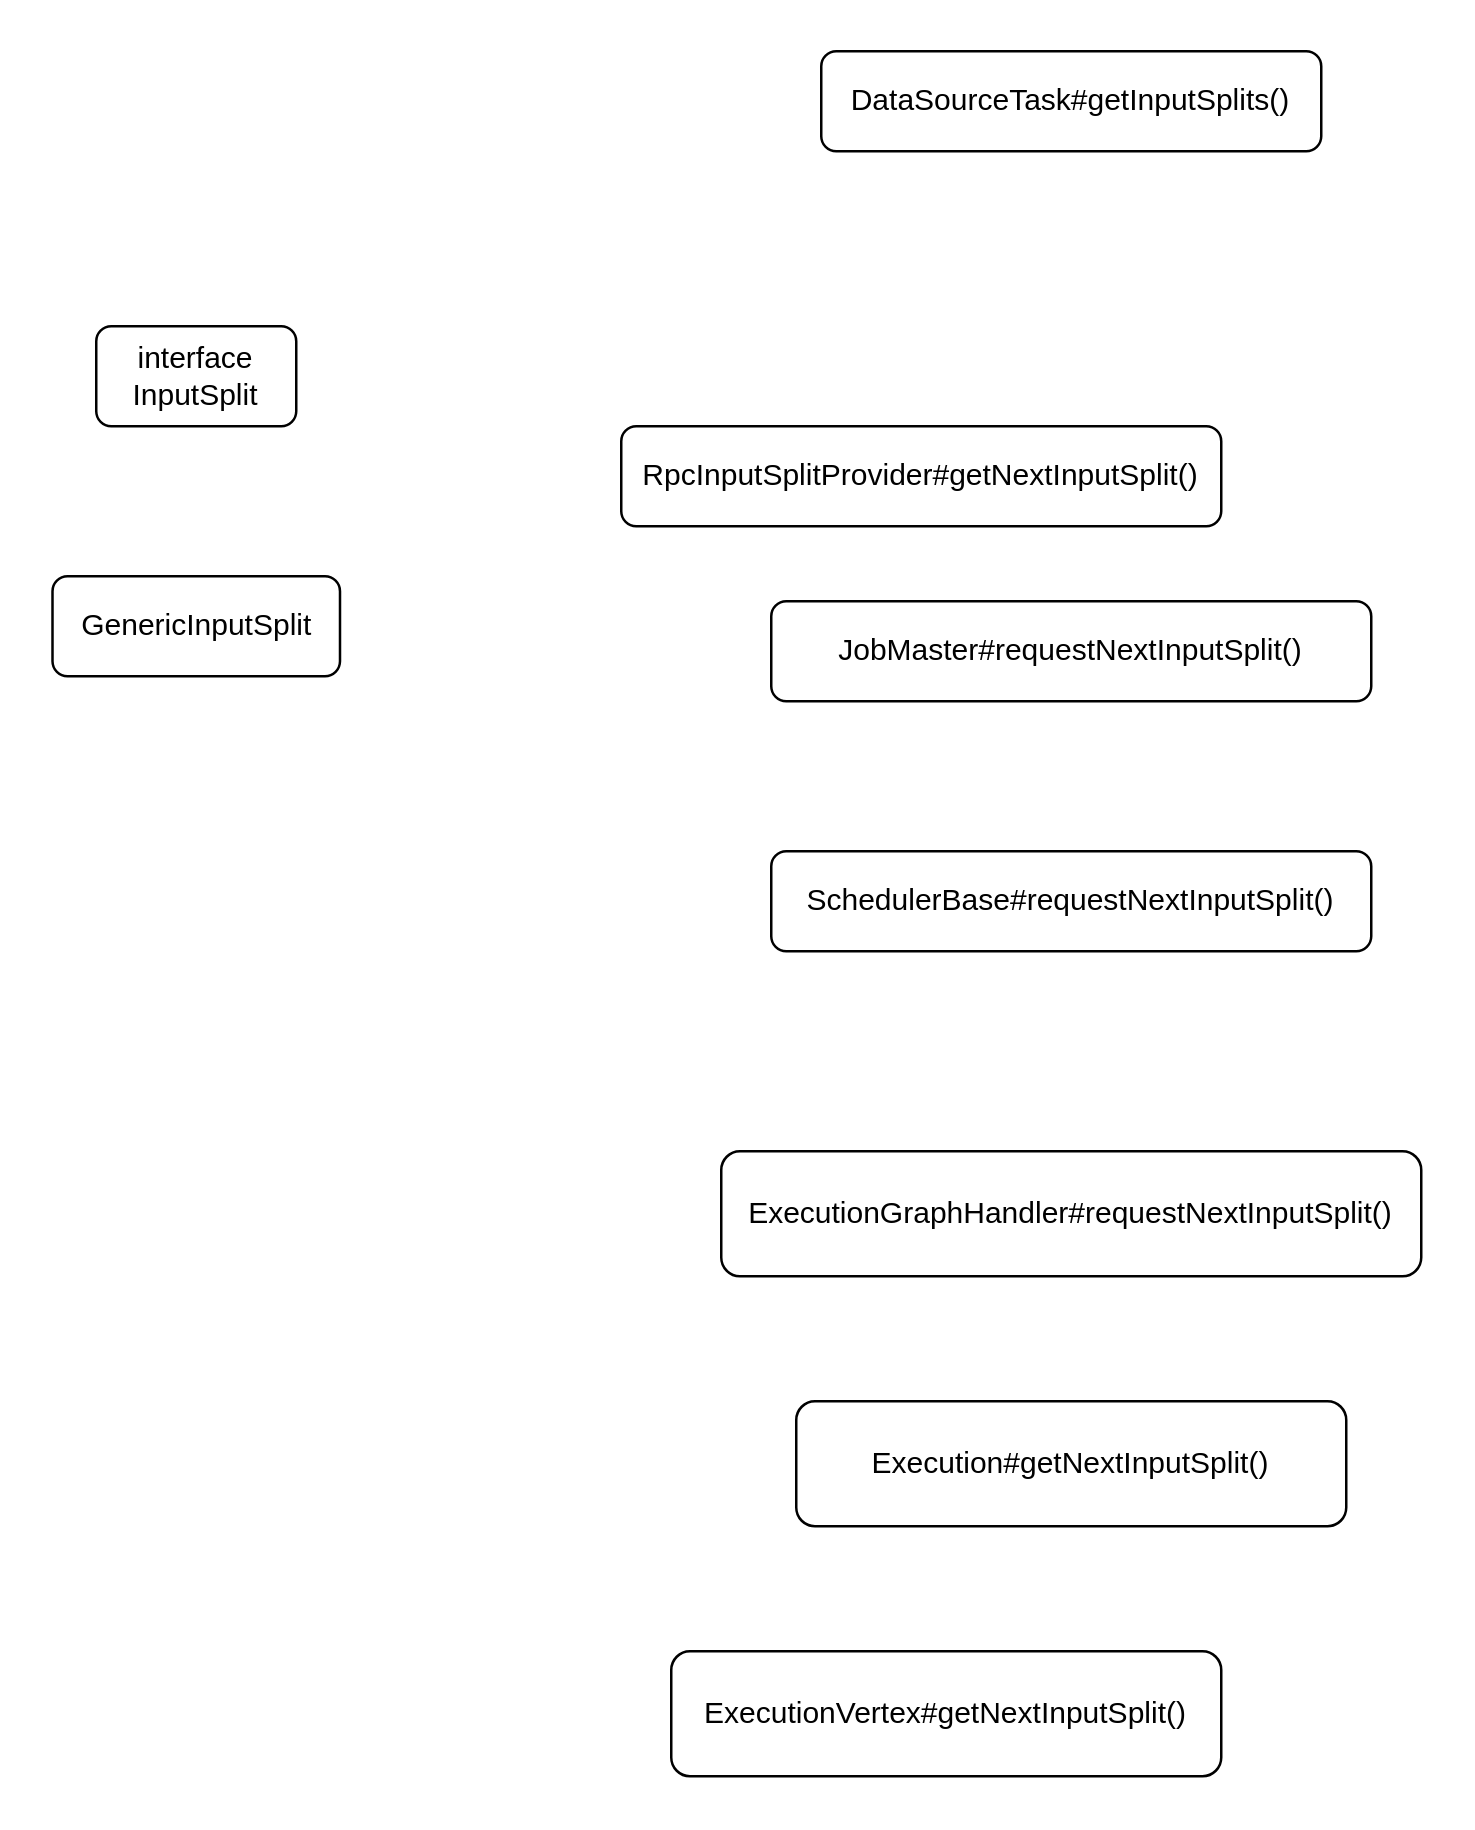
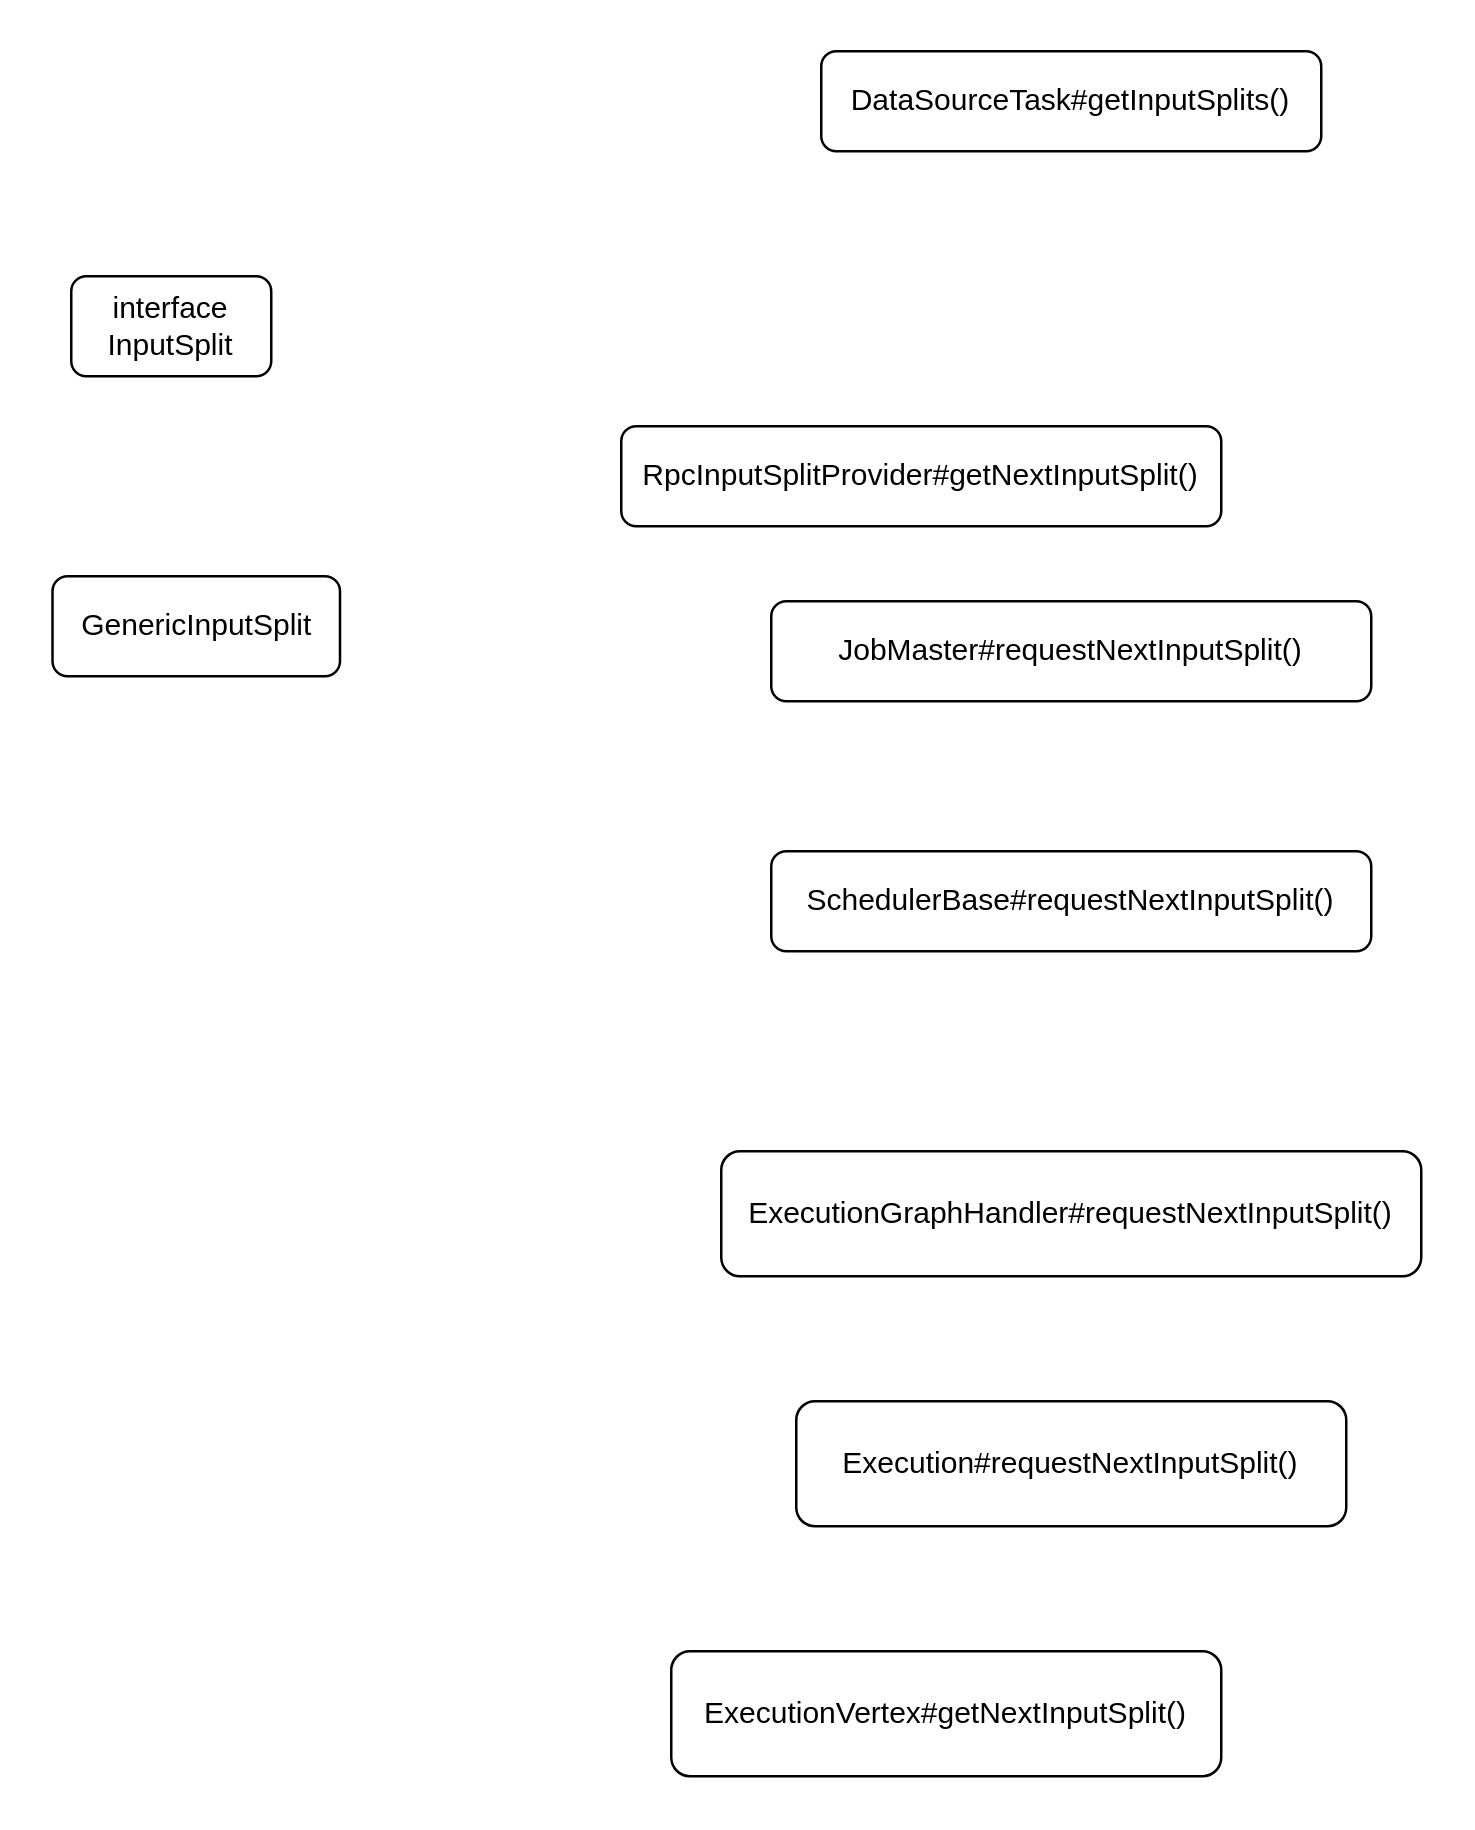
(196, 376) -> (171, 326)
(1071, 1464) -> (1071, 1464)
